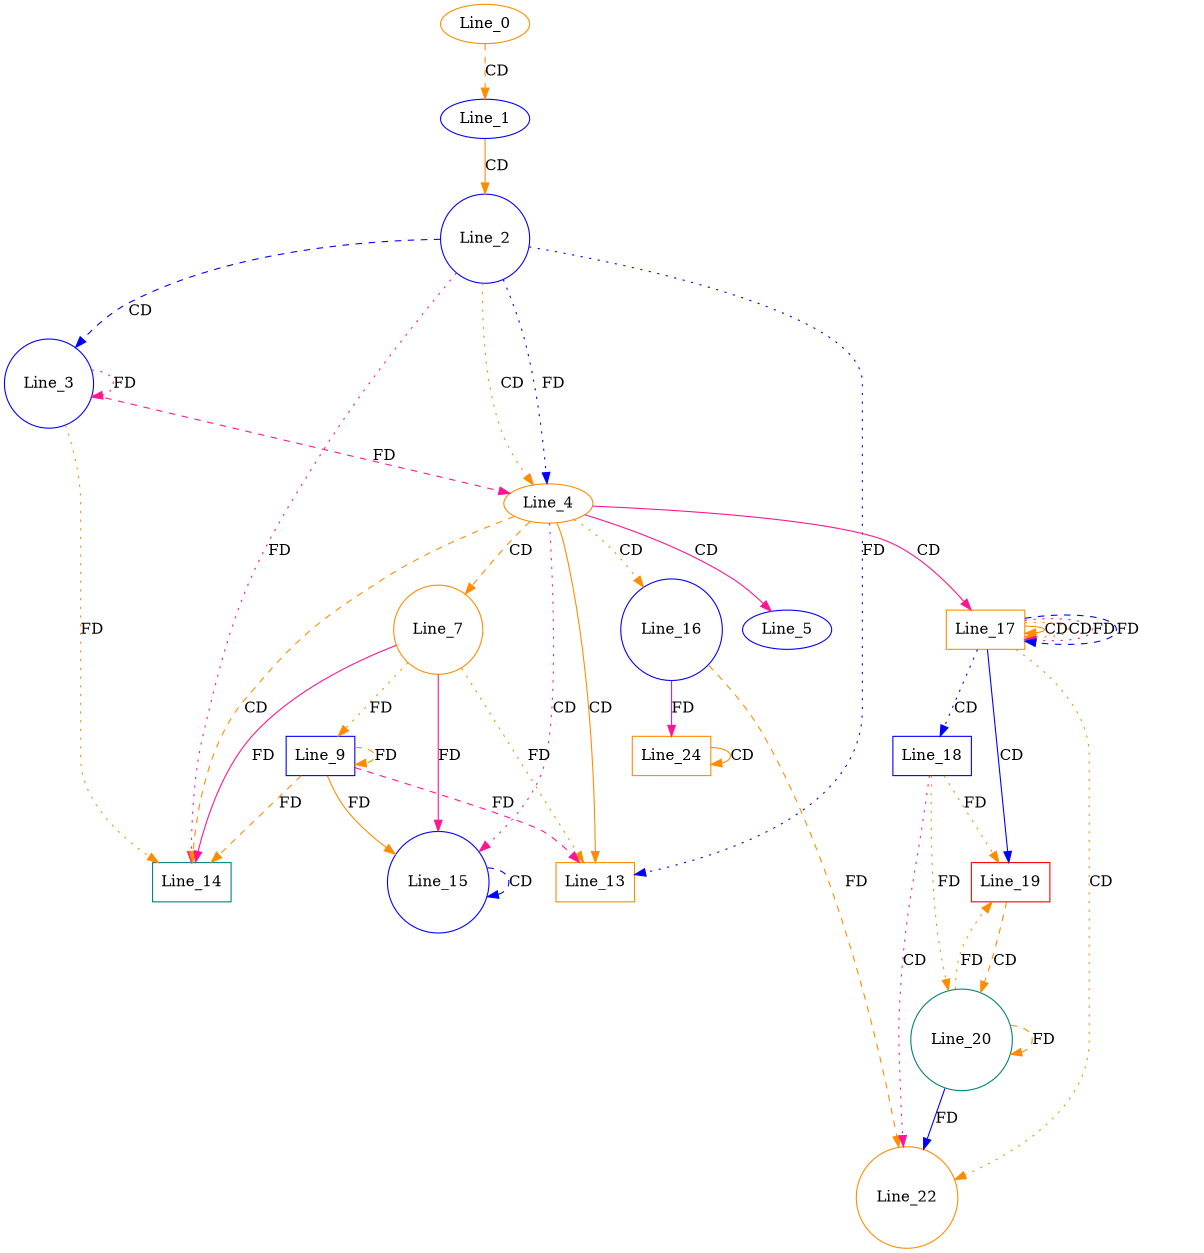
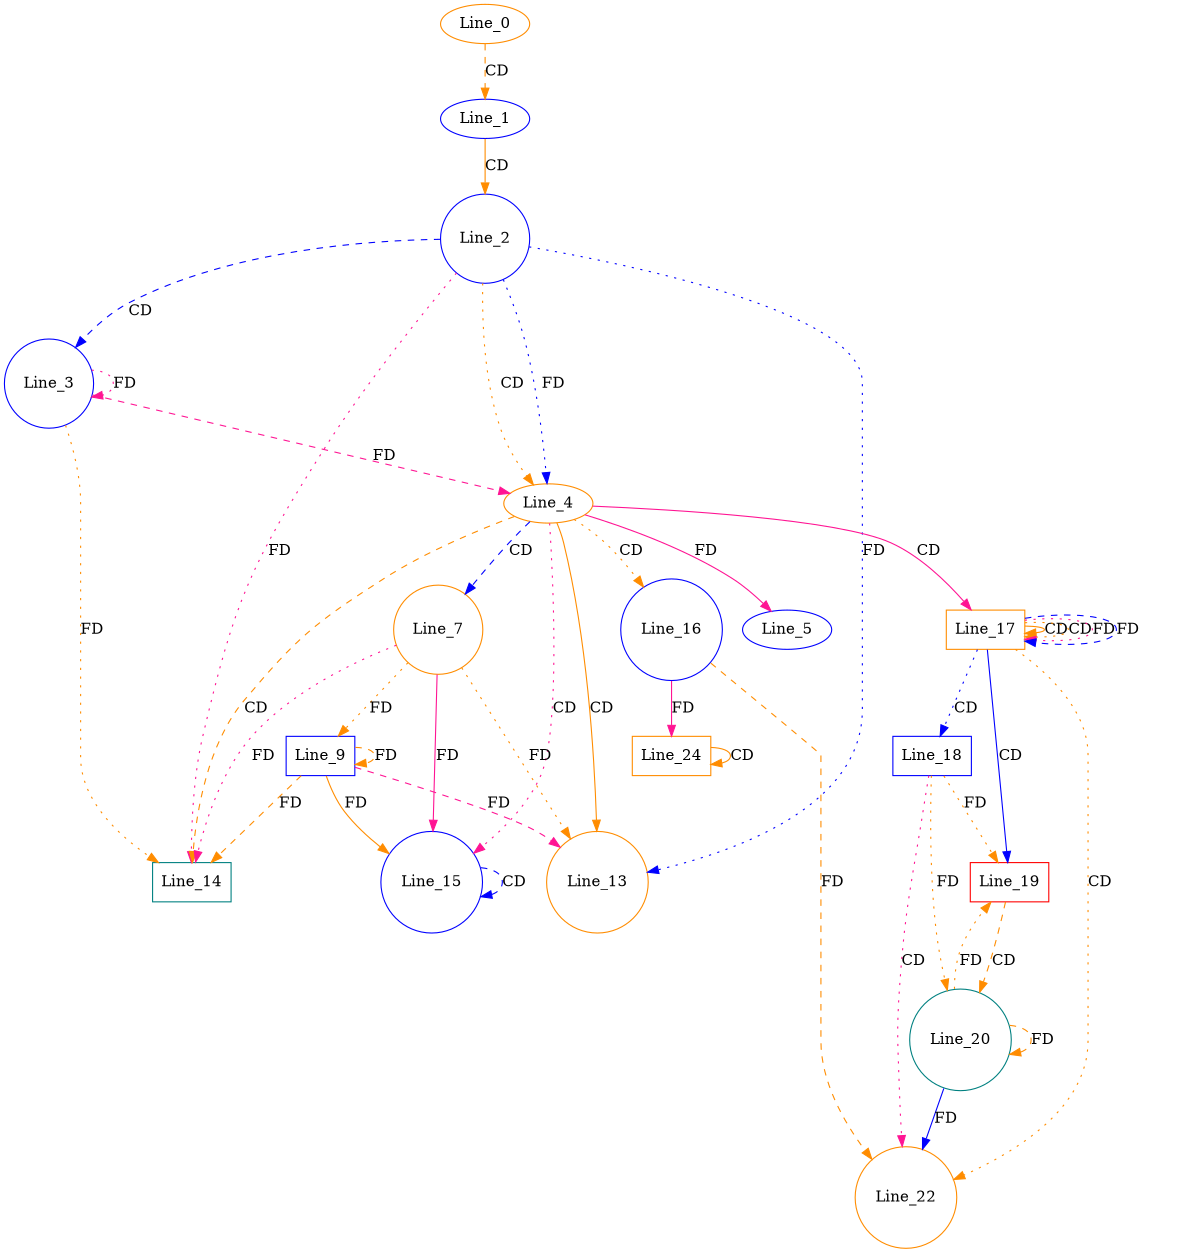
(706, 551) -> (706, 551)
(500, 553) -> (500, 553)
(267, 721) -> (267, 721)
(595, 882) -> (597, 882)
